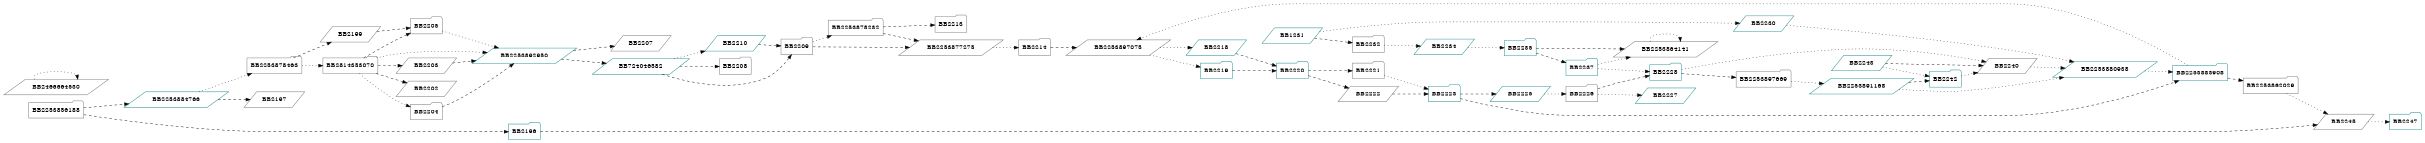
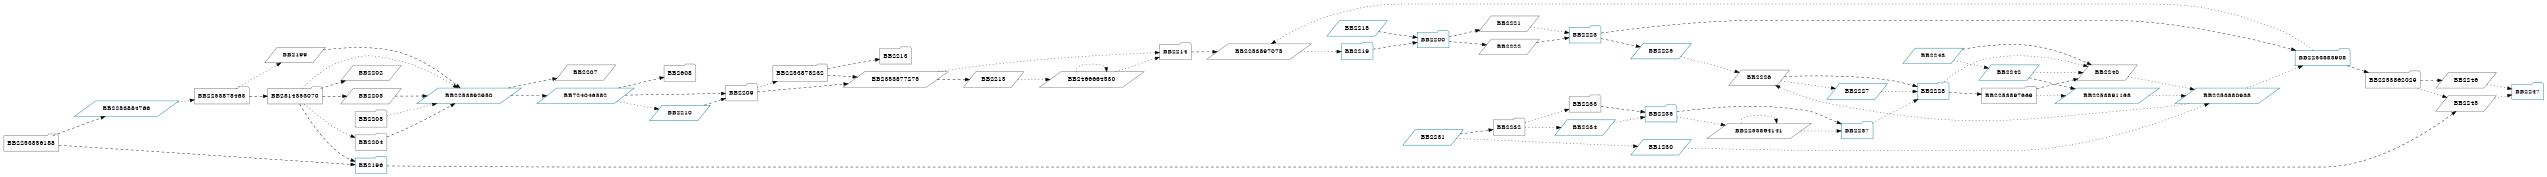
(1764, 24) -> (1661, 147)
(391, 30) -> (394, 51)
(1292, 36) -> (1433, 137)
(385, 46) -> (322, 136)
(951, 48) -> (896, 79)
(1174, 48) -> none
(1578, 49) -> (1699, 121)
(310, 51) -> (257, 77)
(1612, 61) -> (1819, 131)
none -> (1135, 65)
(310, 66) -> (256, 96)
(735, 67) -> (680, 73)
(1292, 71) -> (1433, 40)
(1368, 71) -> (1509, 24)
none -> (994, 79)
(1945, 79) -> (2009, 73)
none -> (2466, 80)
(1917, 82) -> (2049, 83)
none -> (2061, 83)
none -> (1897, 92)
(1582, 94) -> (1759, 78)
(274, 100) -> none
none -> (1585, 104)
none -> (1982, 121)
